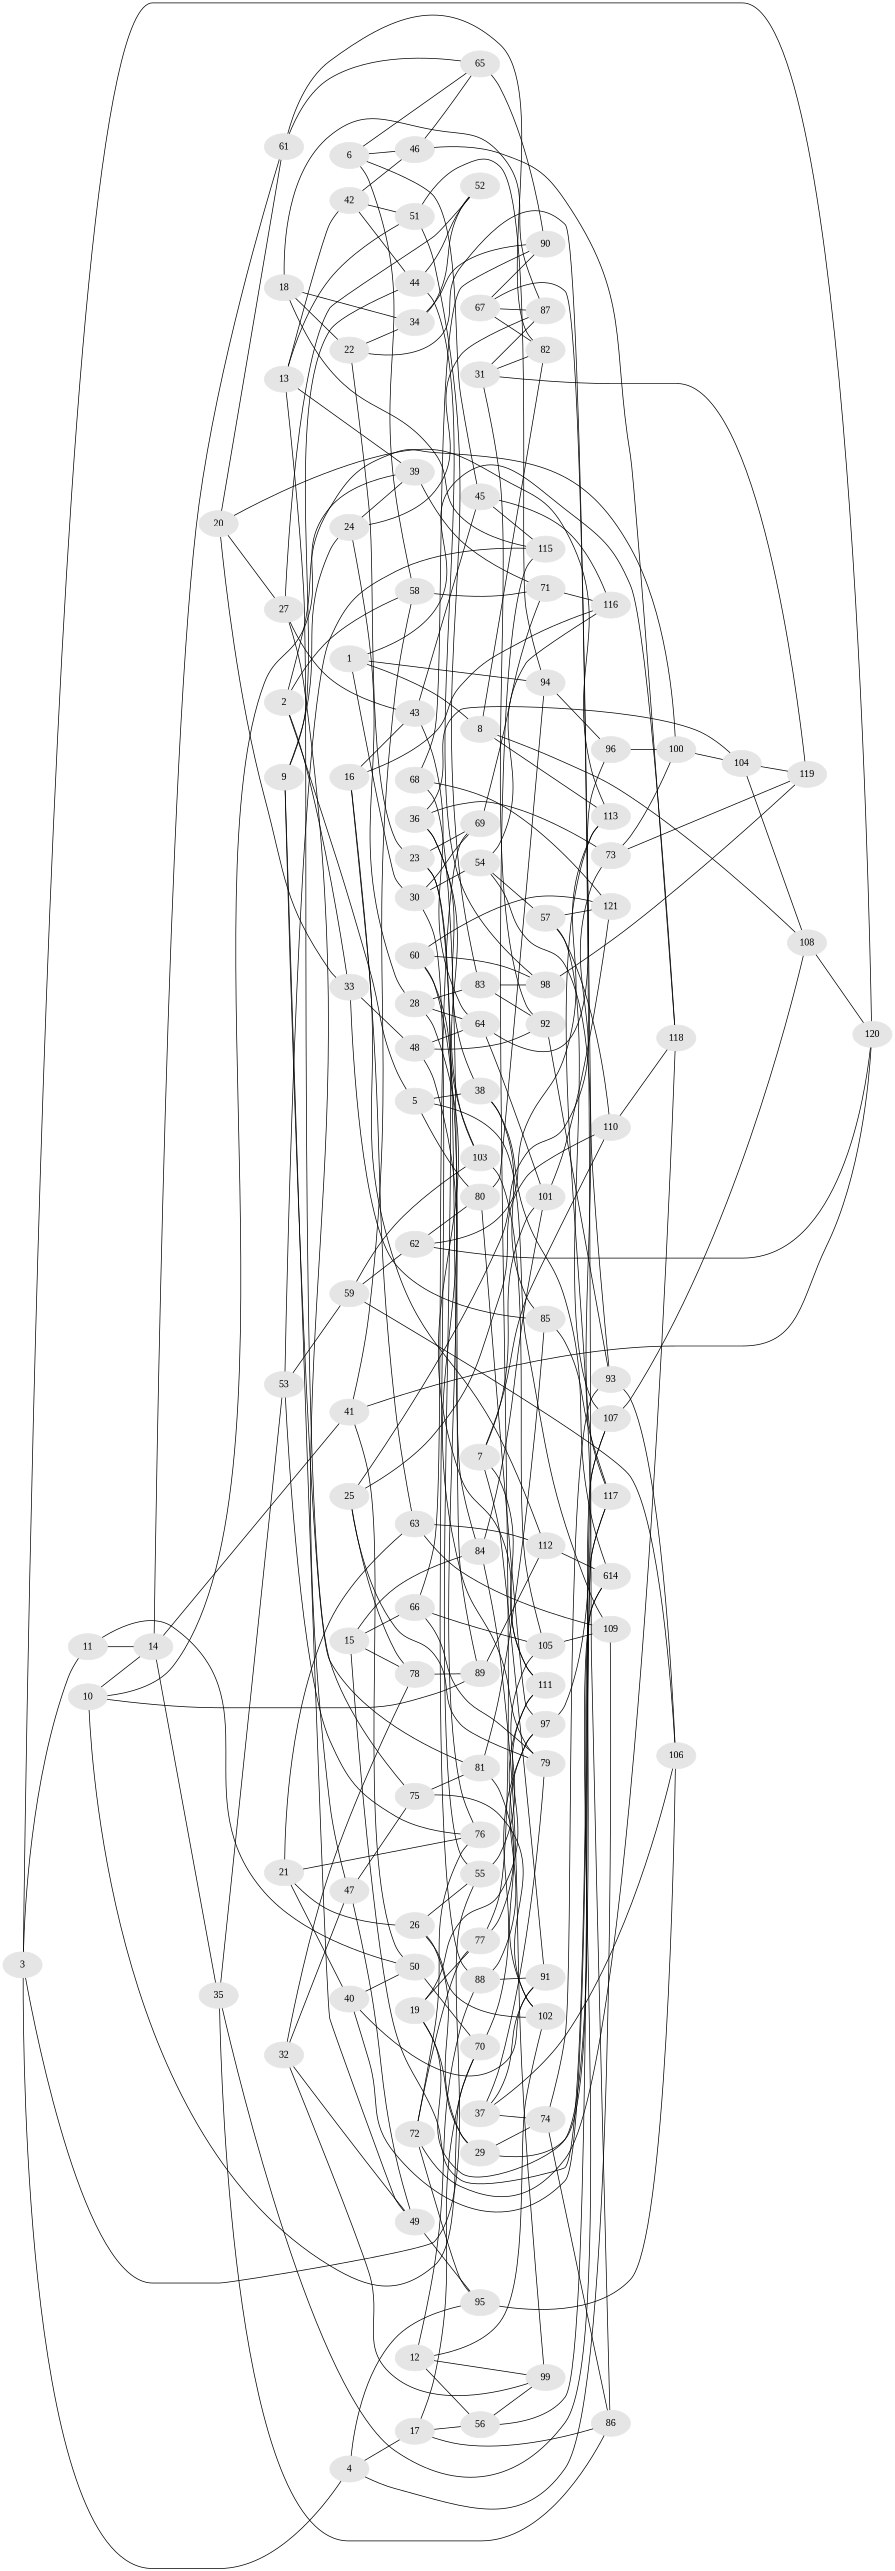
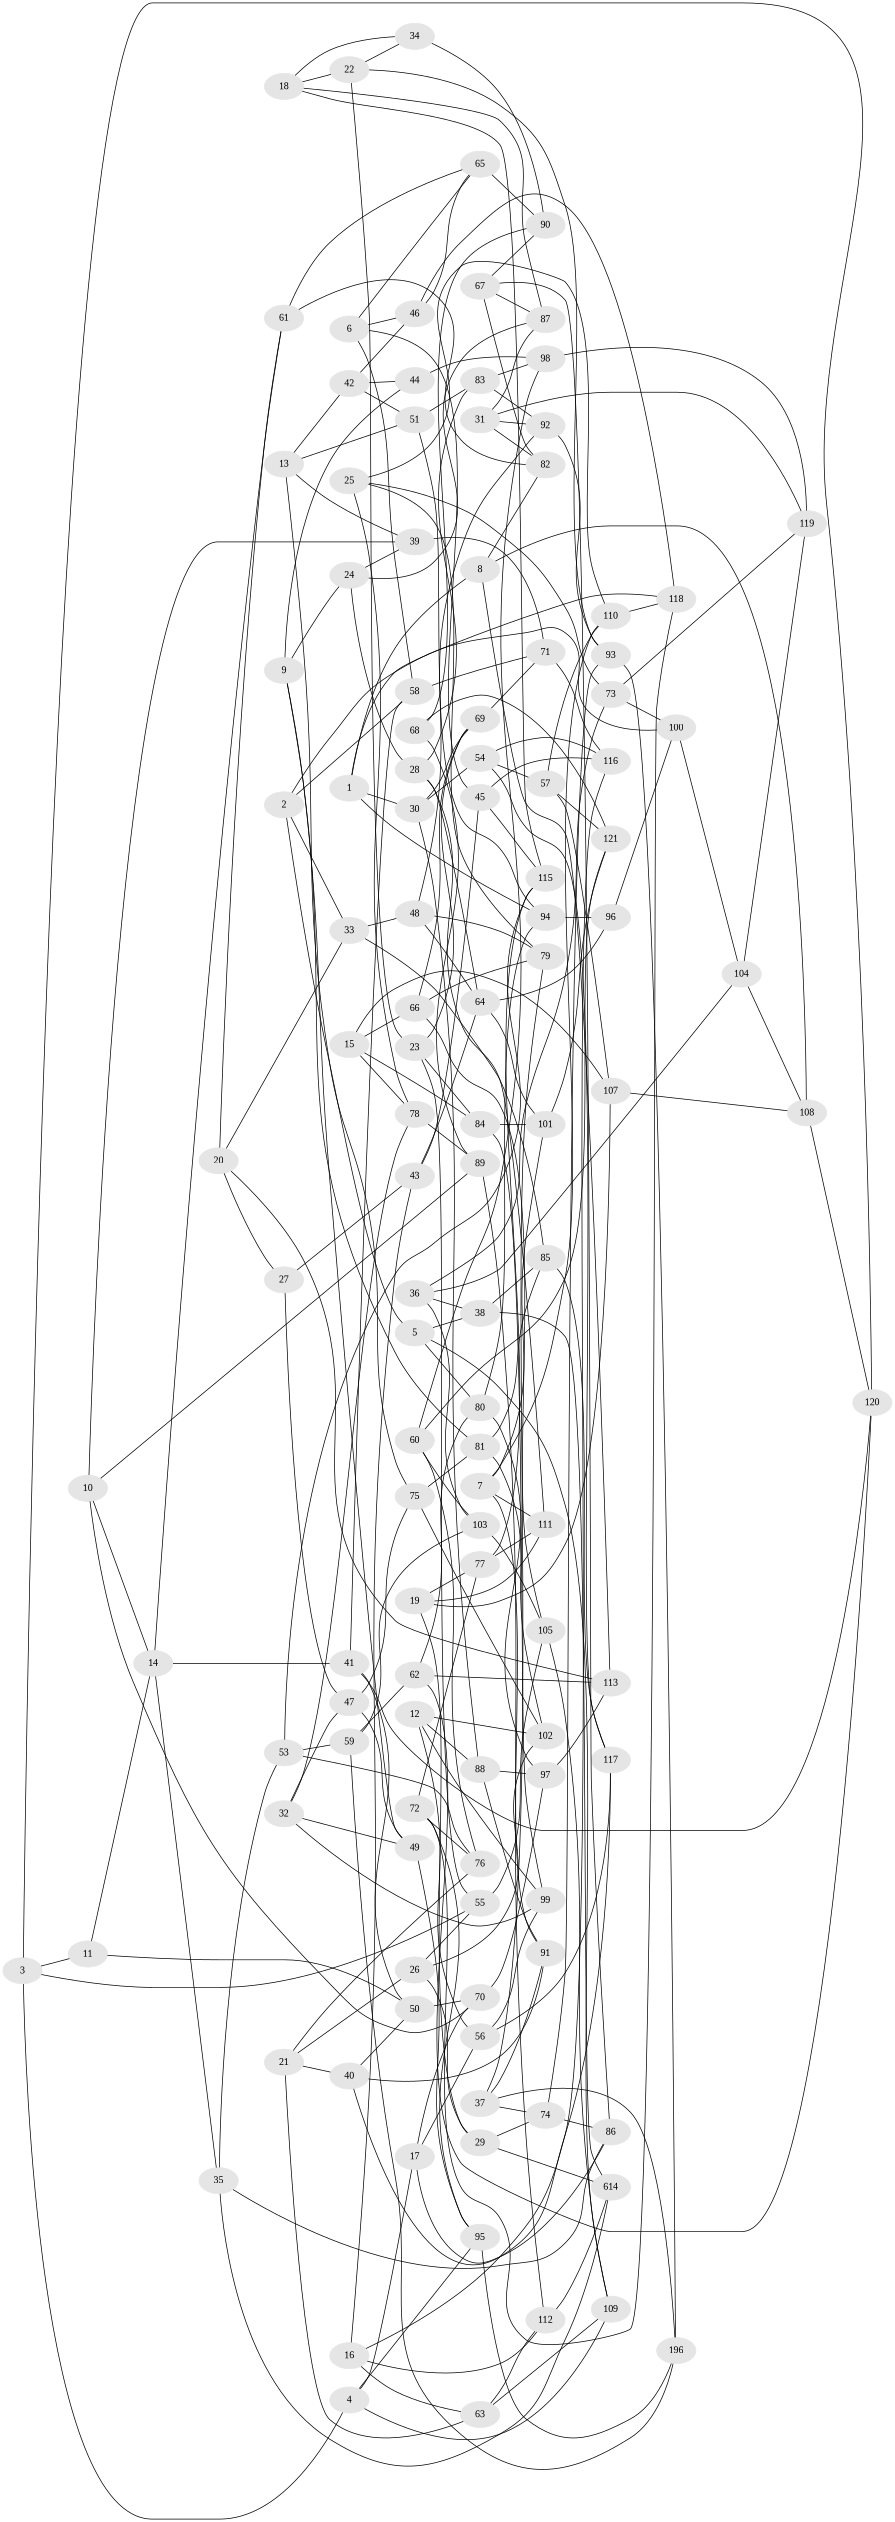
(480, 186) -> none
(676, 1756) -> (676, 2351)
